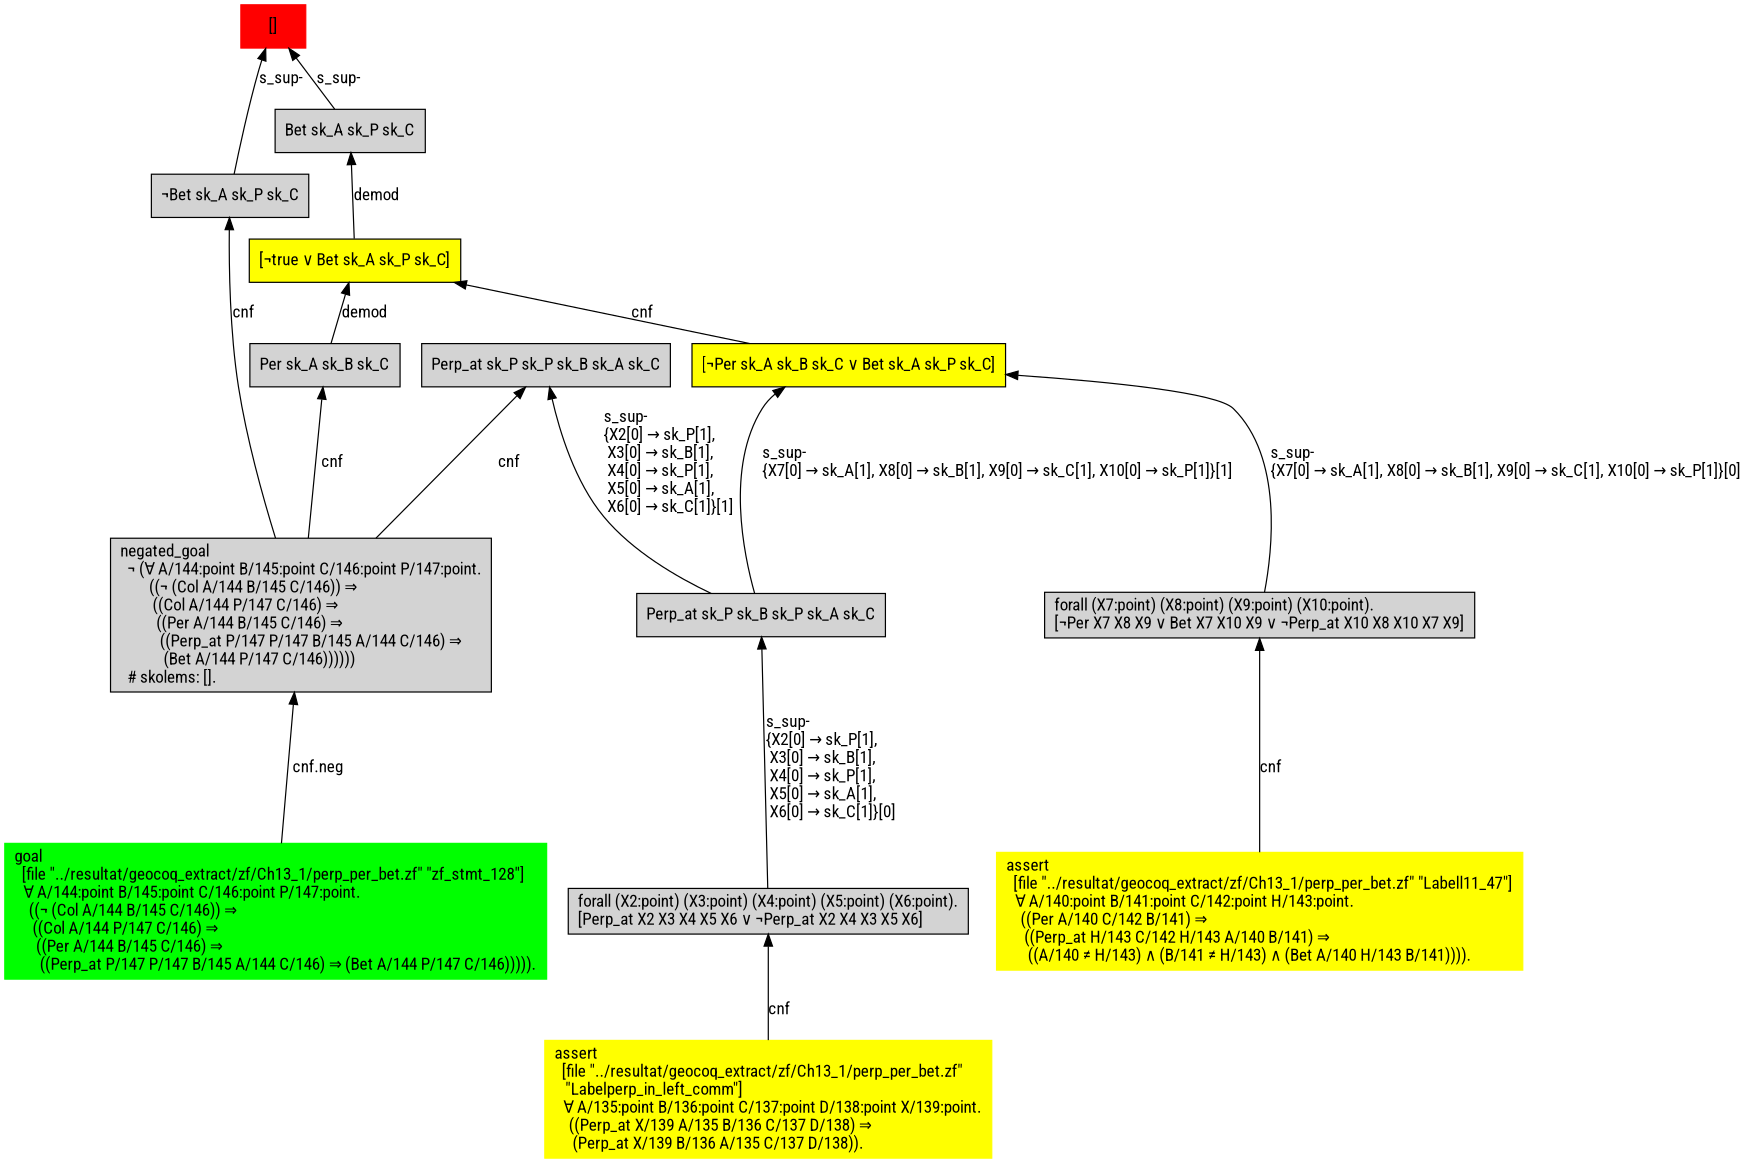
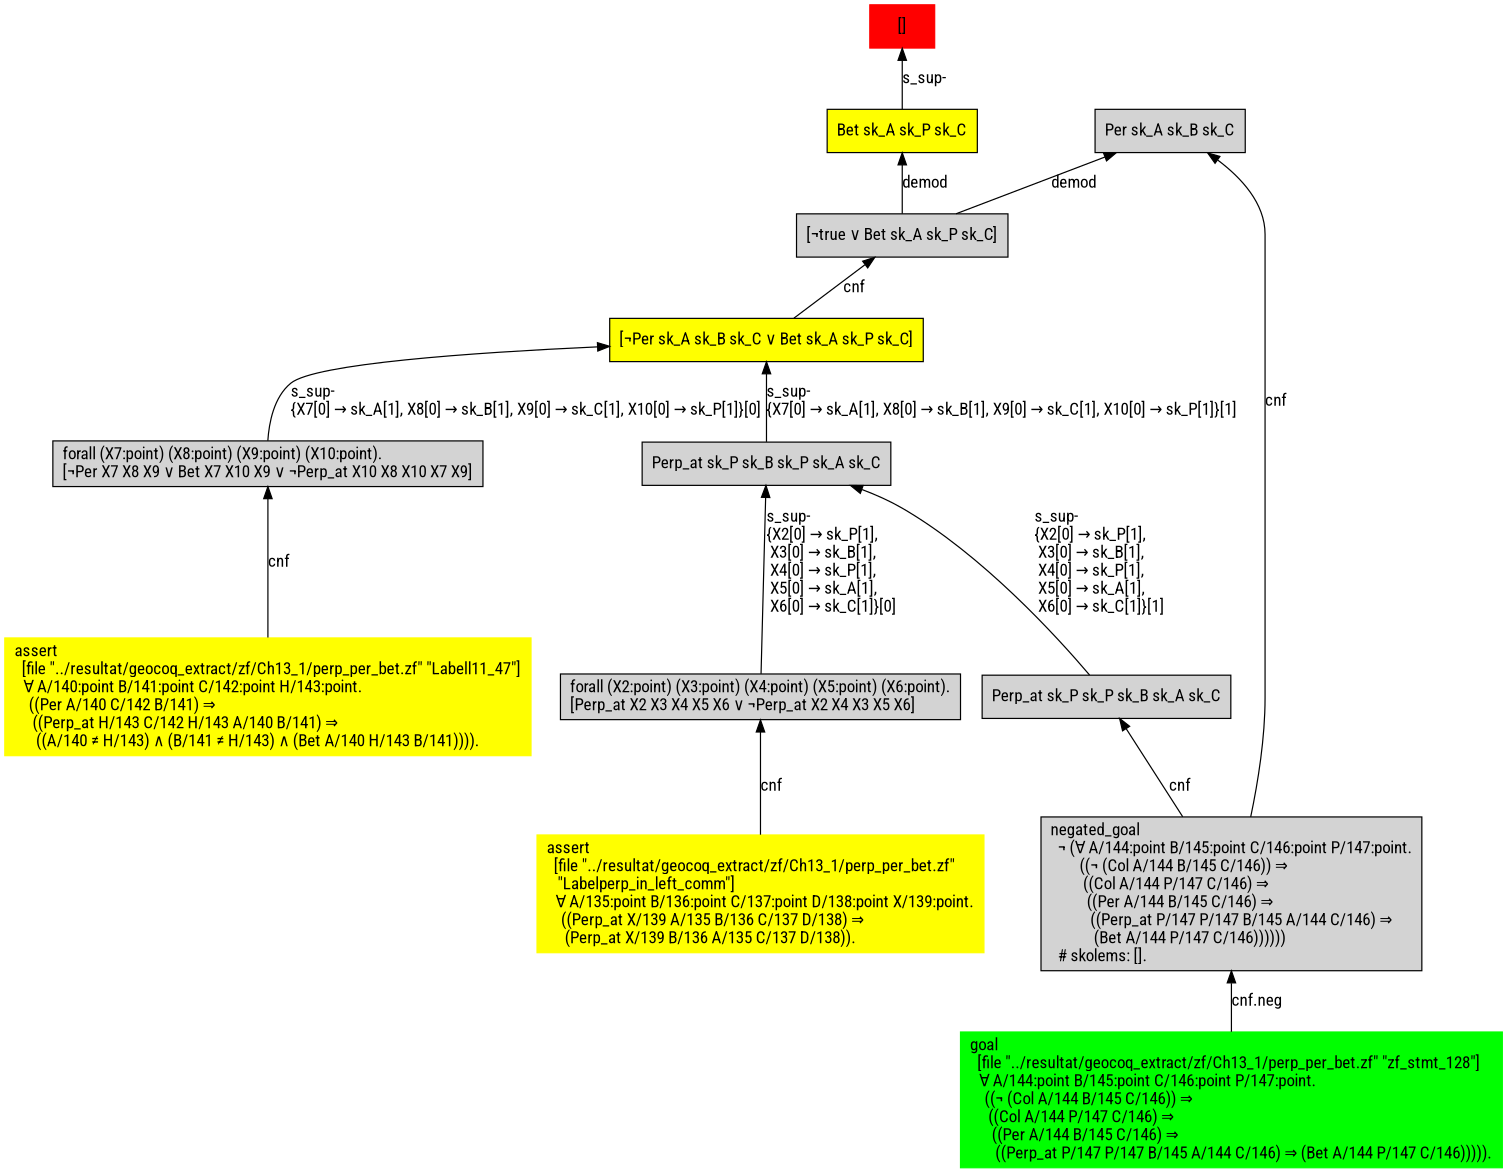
(350, 131) -> (902, 131)
(230, 196) -> none
(355, 261) -> (902, 235)
(338, 319) -> (1031, 185)
(605, 518) -> (986, 569)
